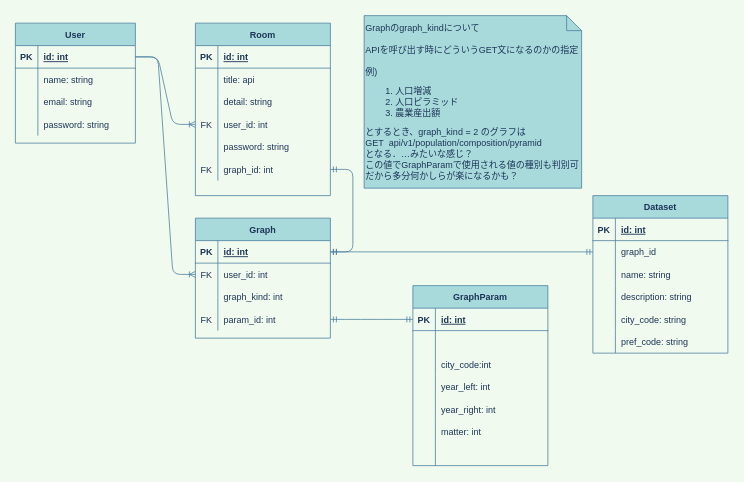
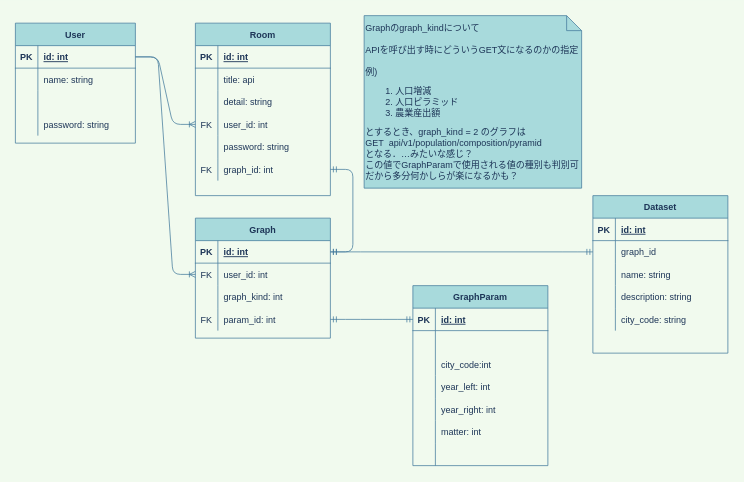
(87, 102) -> none
(672, 342) -> none
